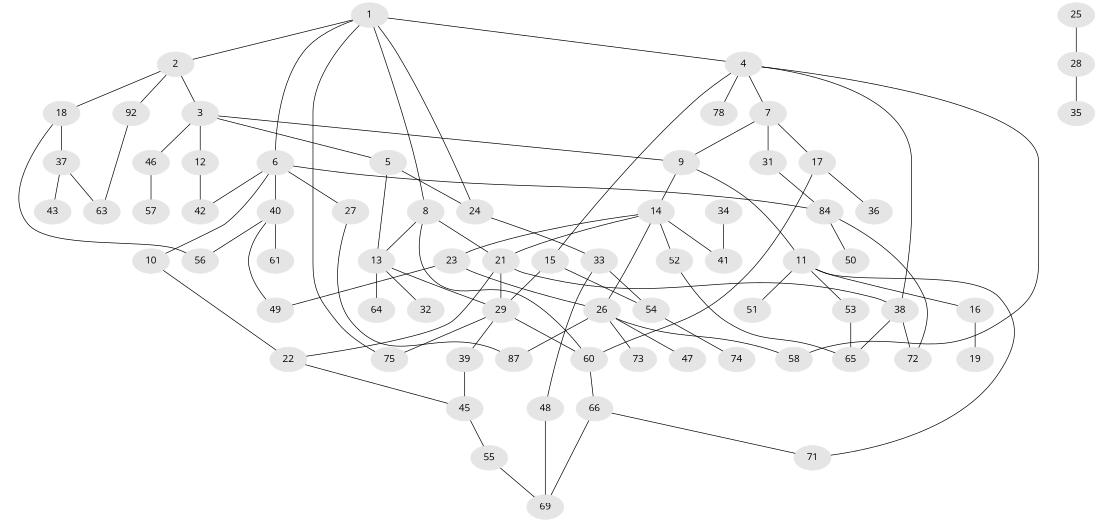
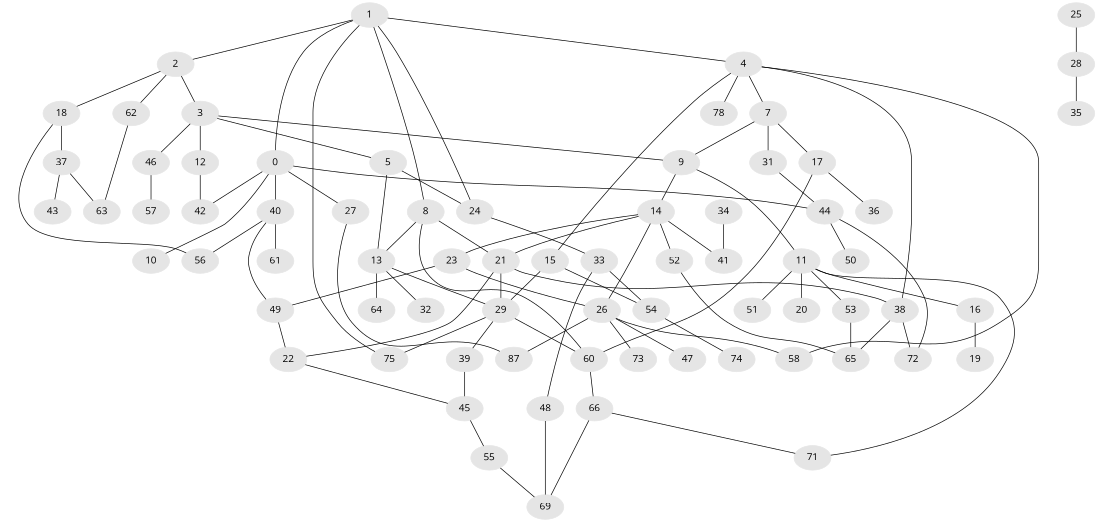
(131, 113) -> (131, 113)
(275, 163) -> (275, 163)
(825, 212) -> (825, 212)
(220, 310) -> (282, 335)
none -> (802, 310)
